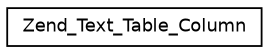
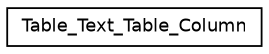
(134, 27) -> (134, 27)
